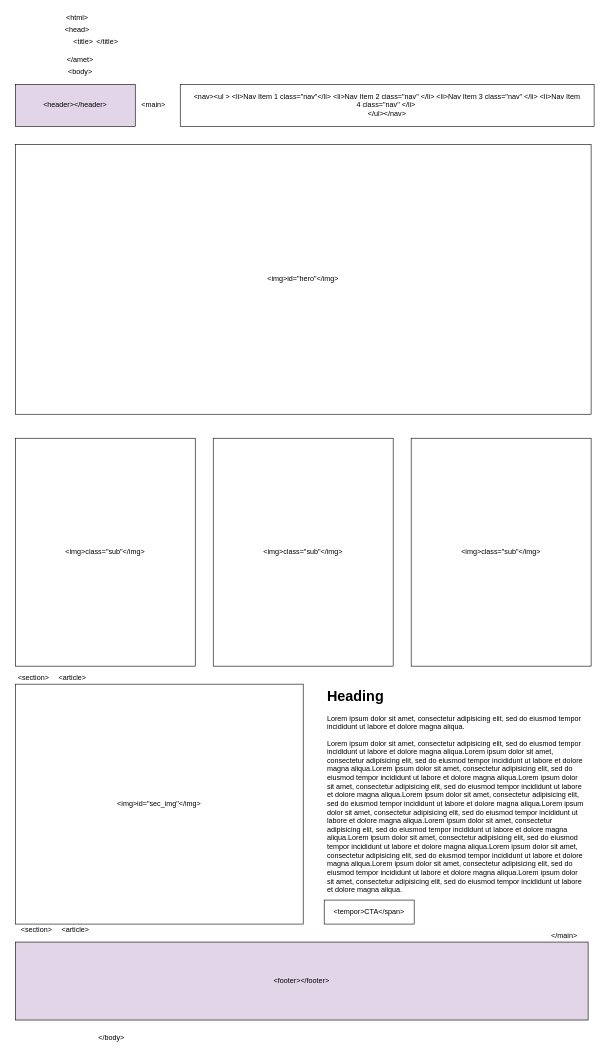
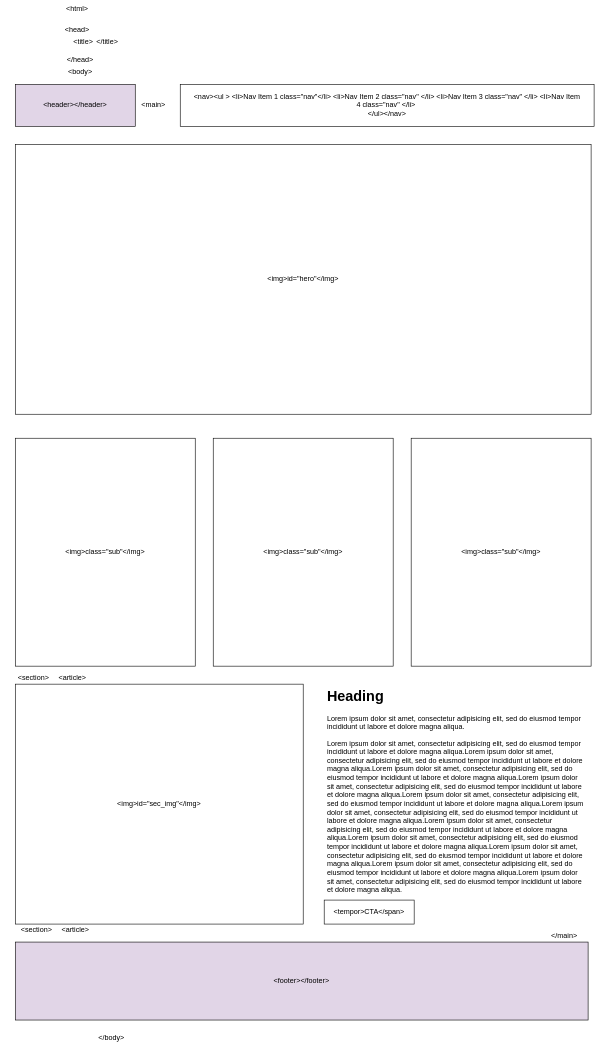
(77, 18) -> (77, 9)
(80, 60) -> (80, 60)
